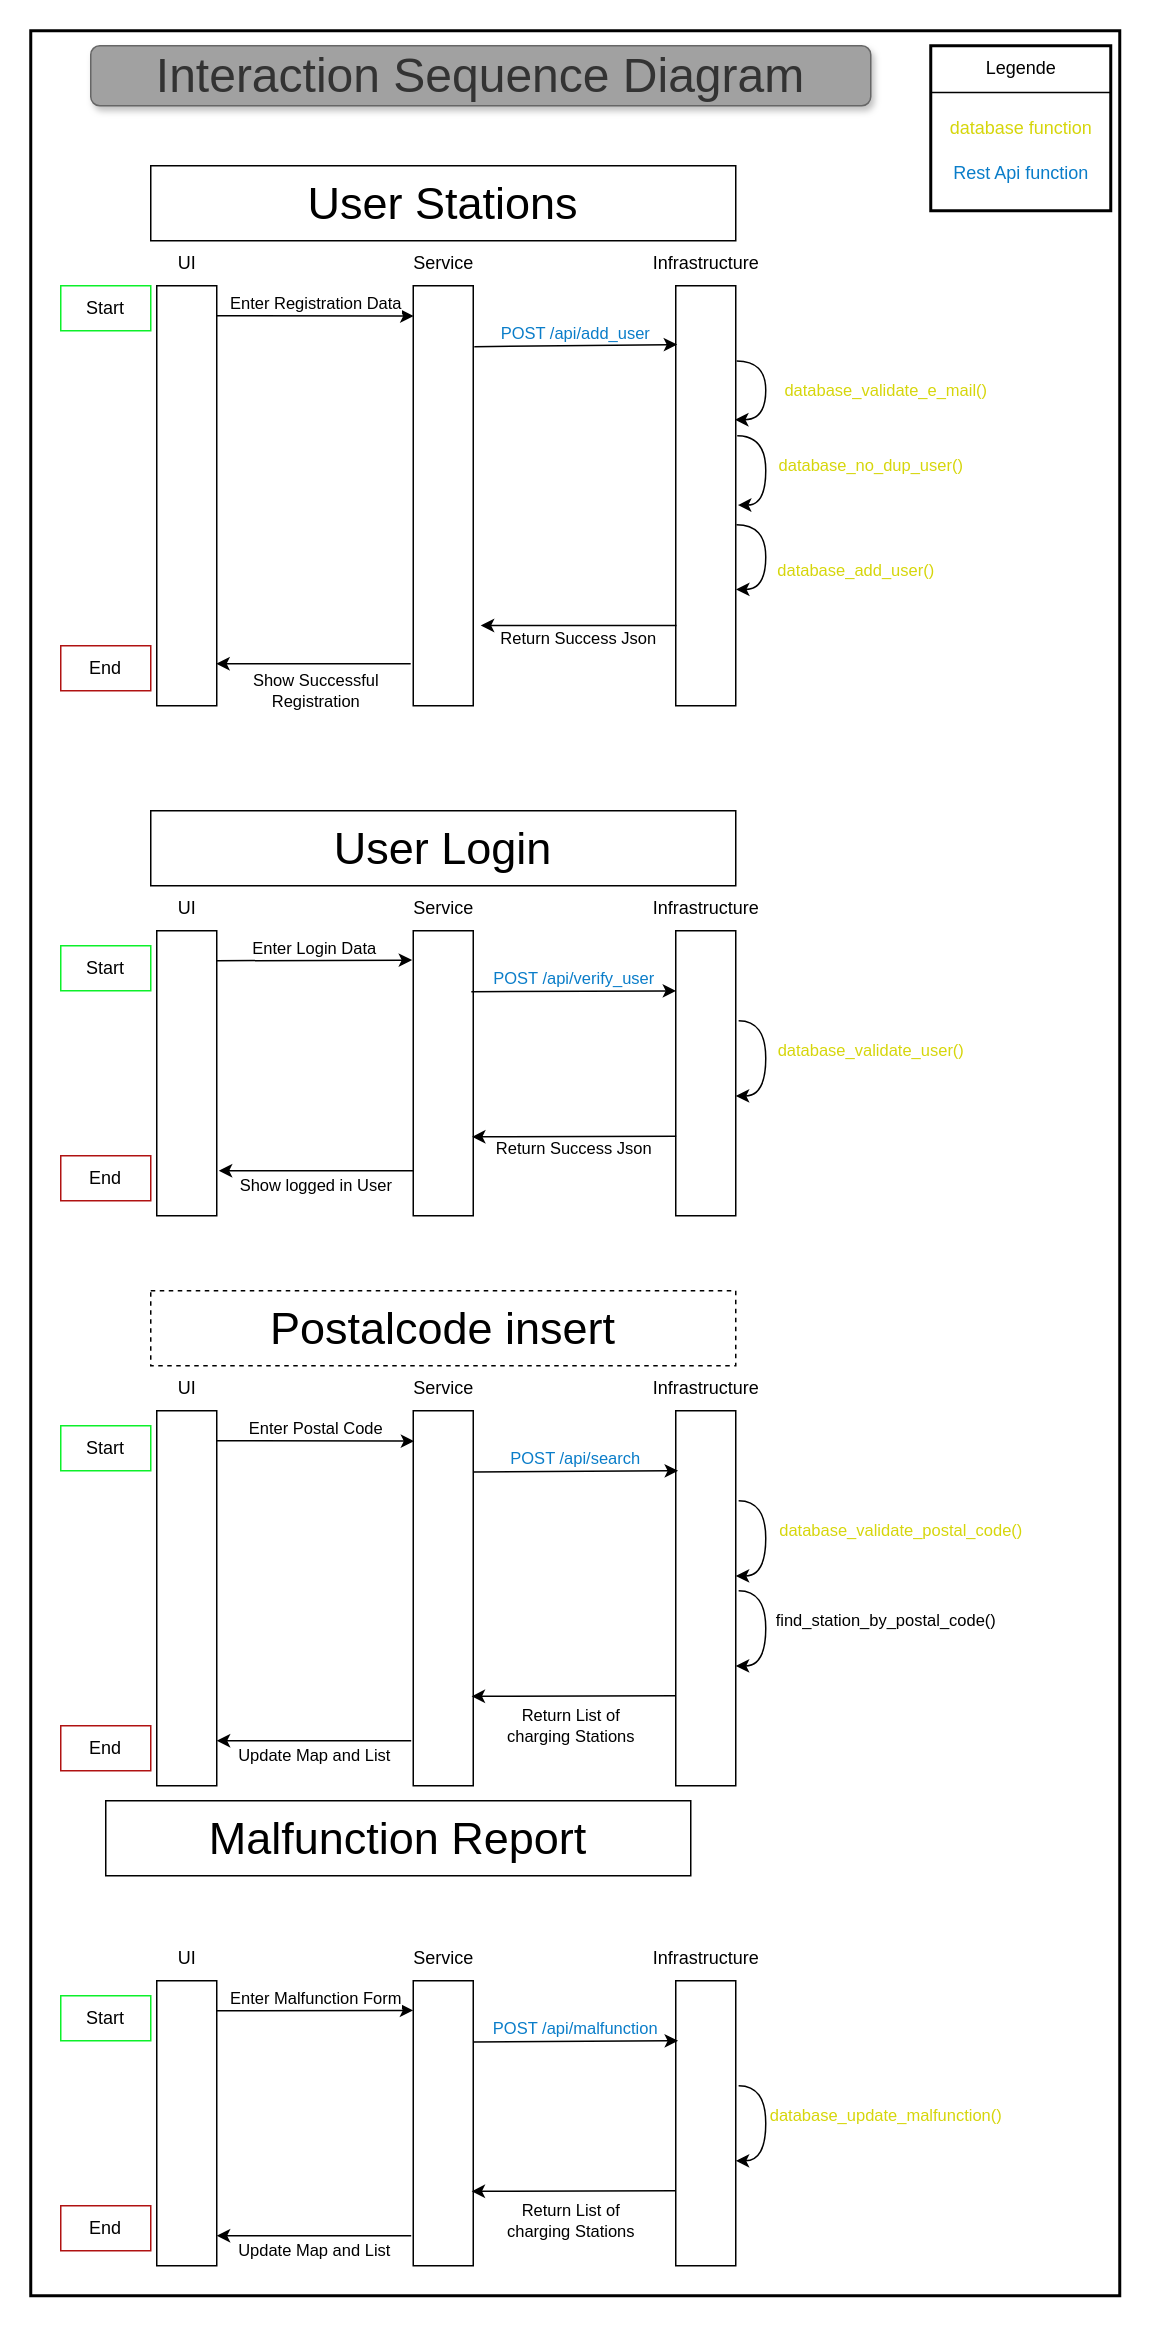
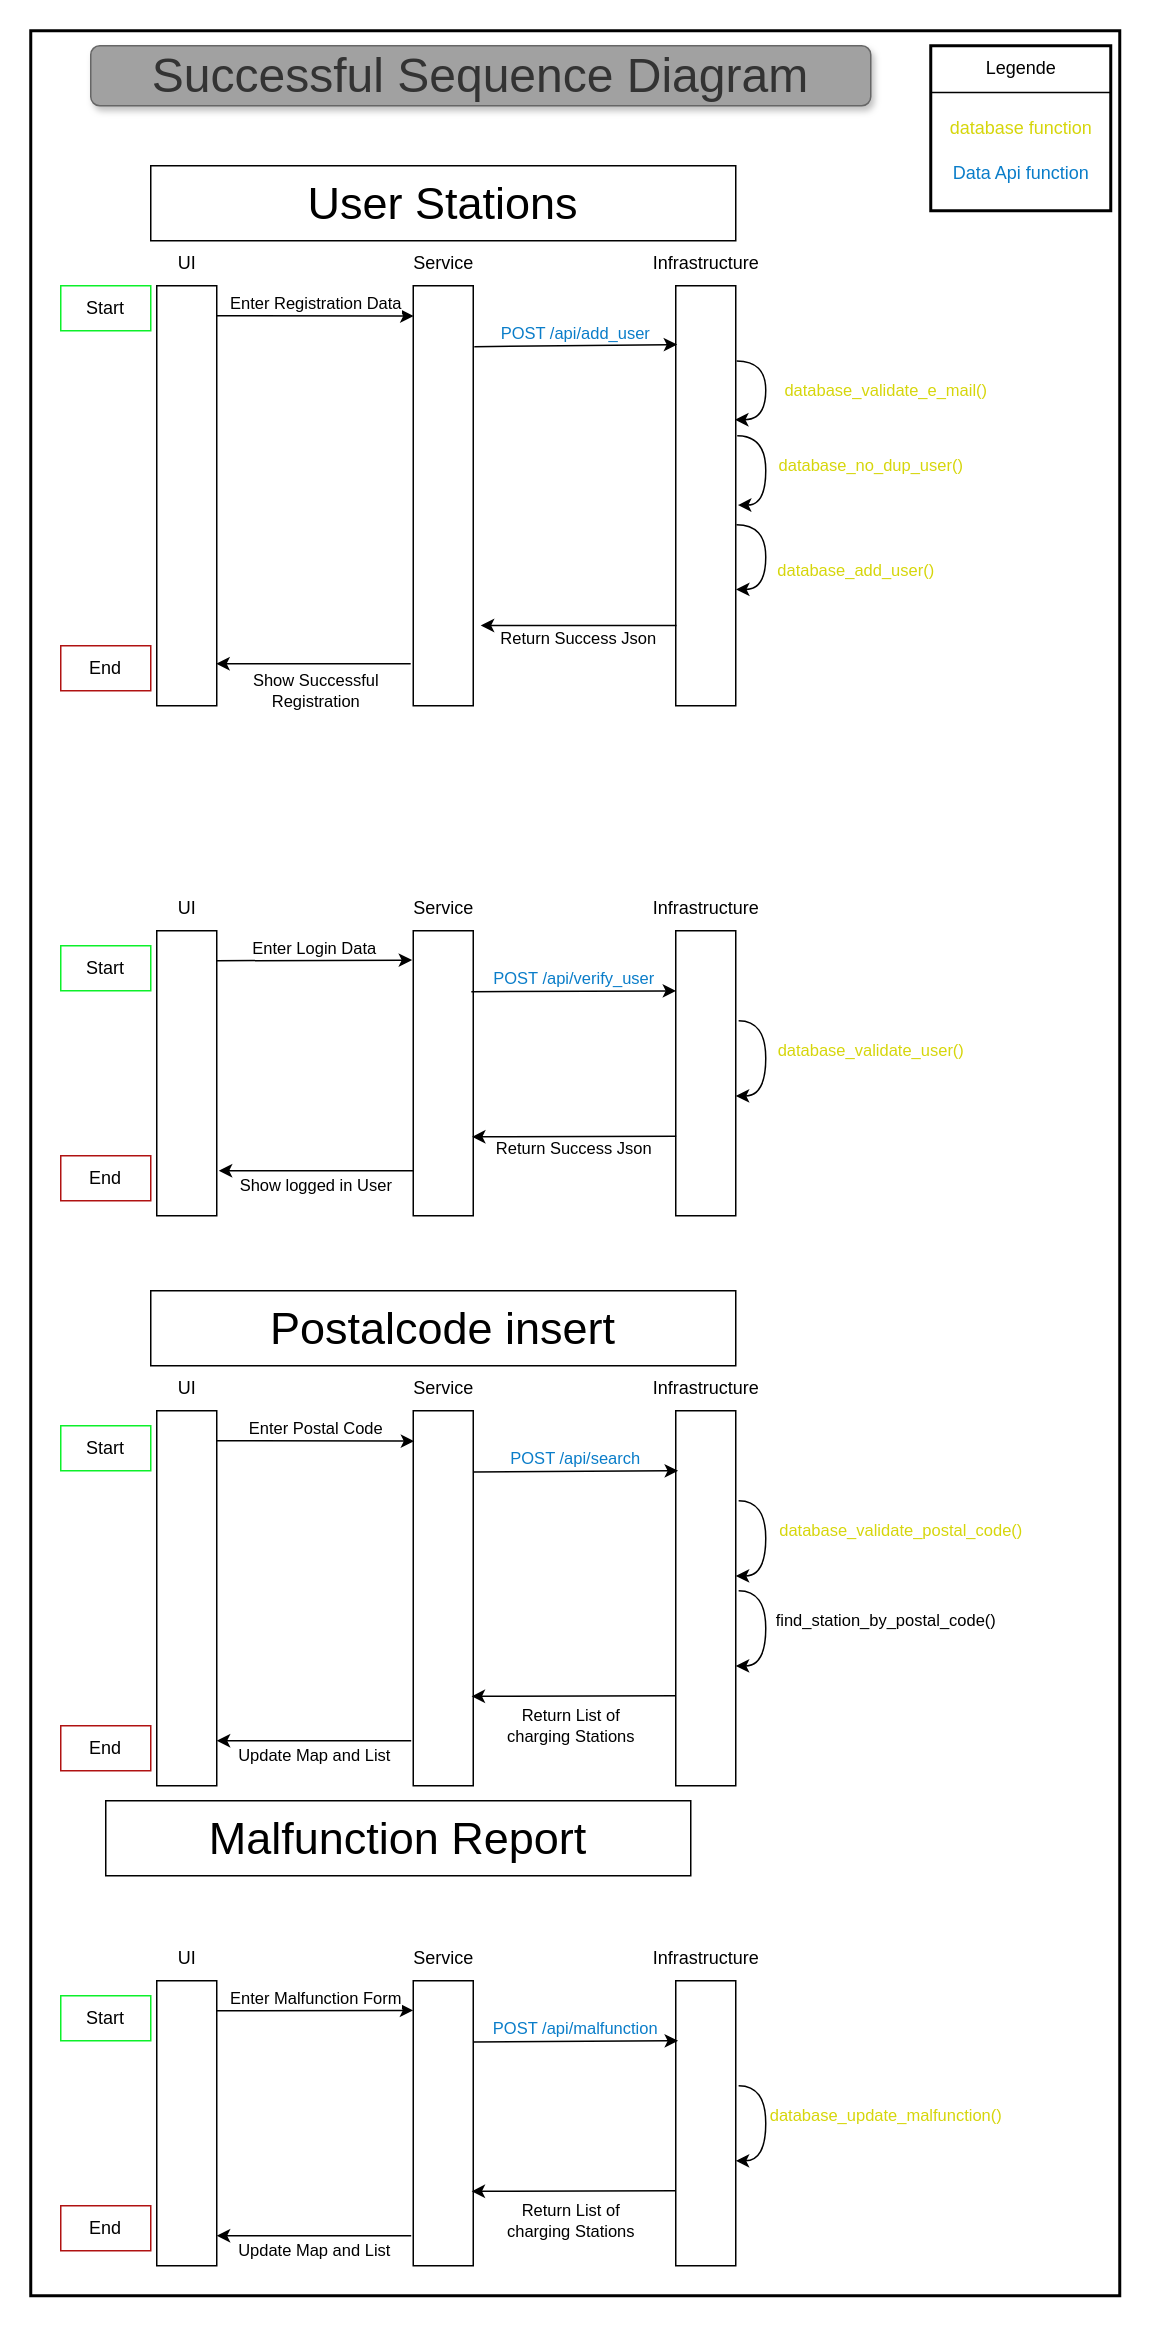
(481, 76) -> (481, 76)
(1022, 173) -> (1022, 173)
(443, 848) -> none
(443, 1328) -> (443, 1328)
